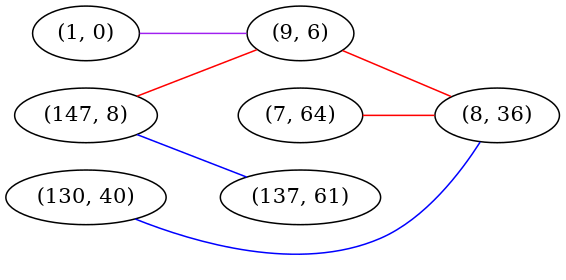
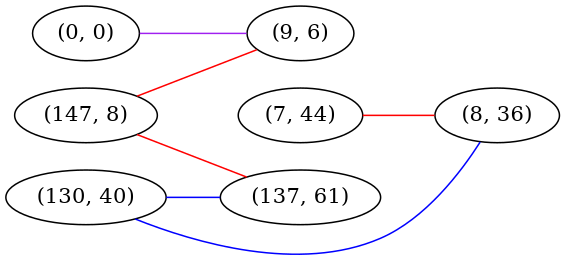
(86, 33) -> (86, 33)
(397, 74) -> none
(300, 115) -> (300, 115)
(192, 156) -> (192, 156)
none -> (193, 197)
